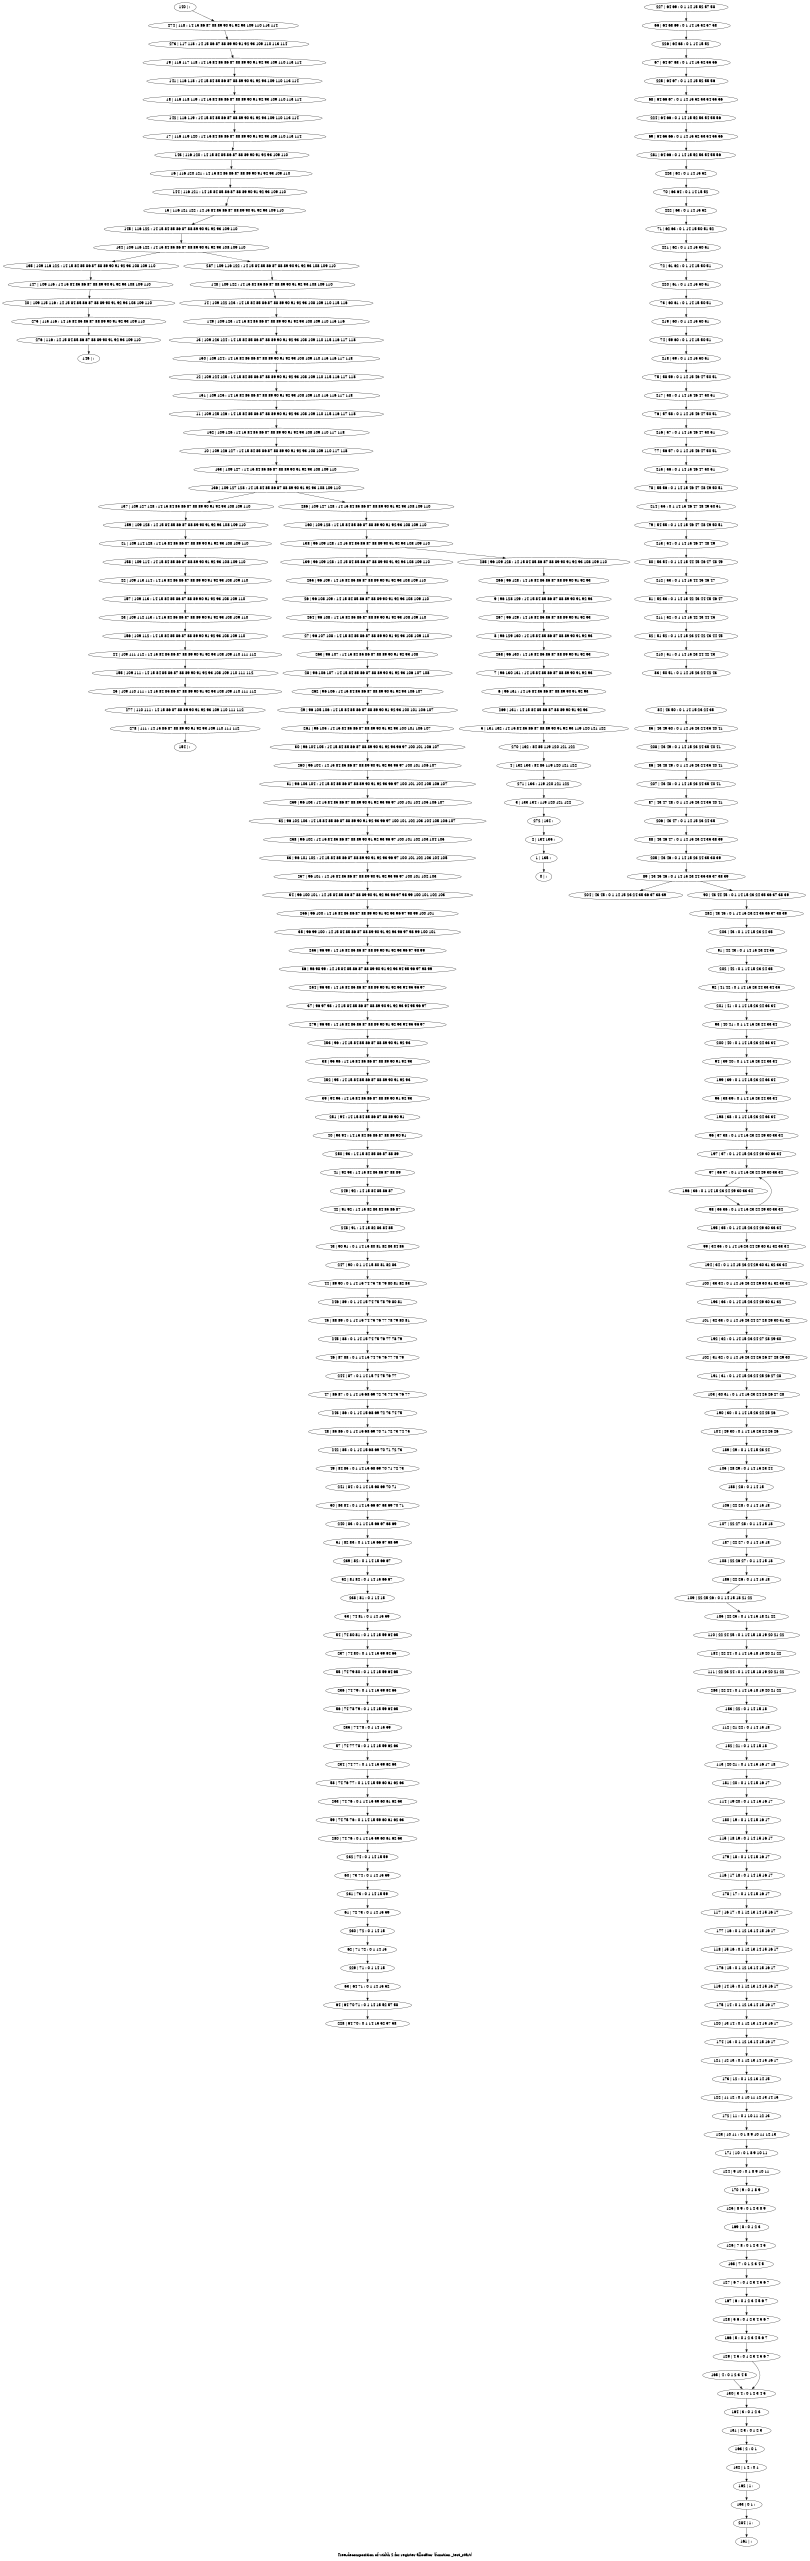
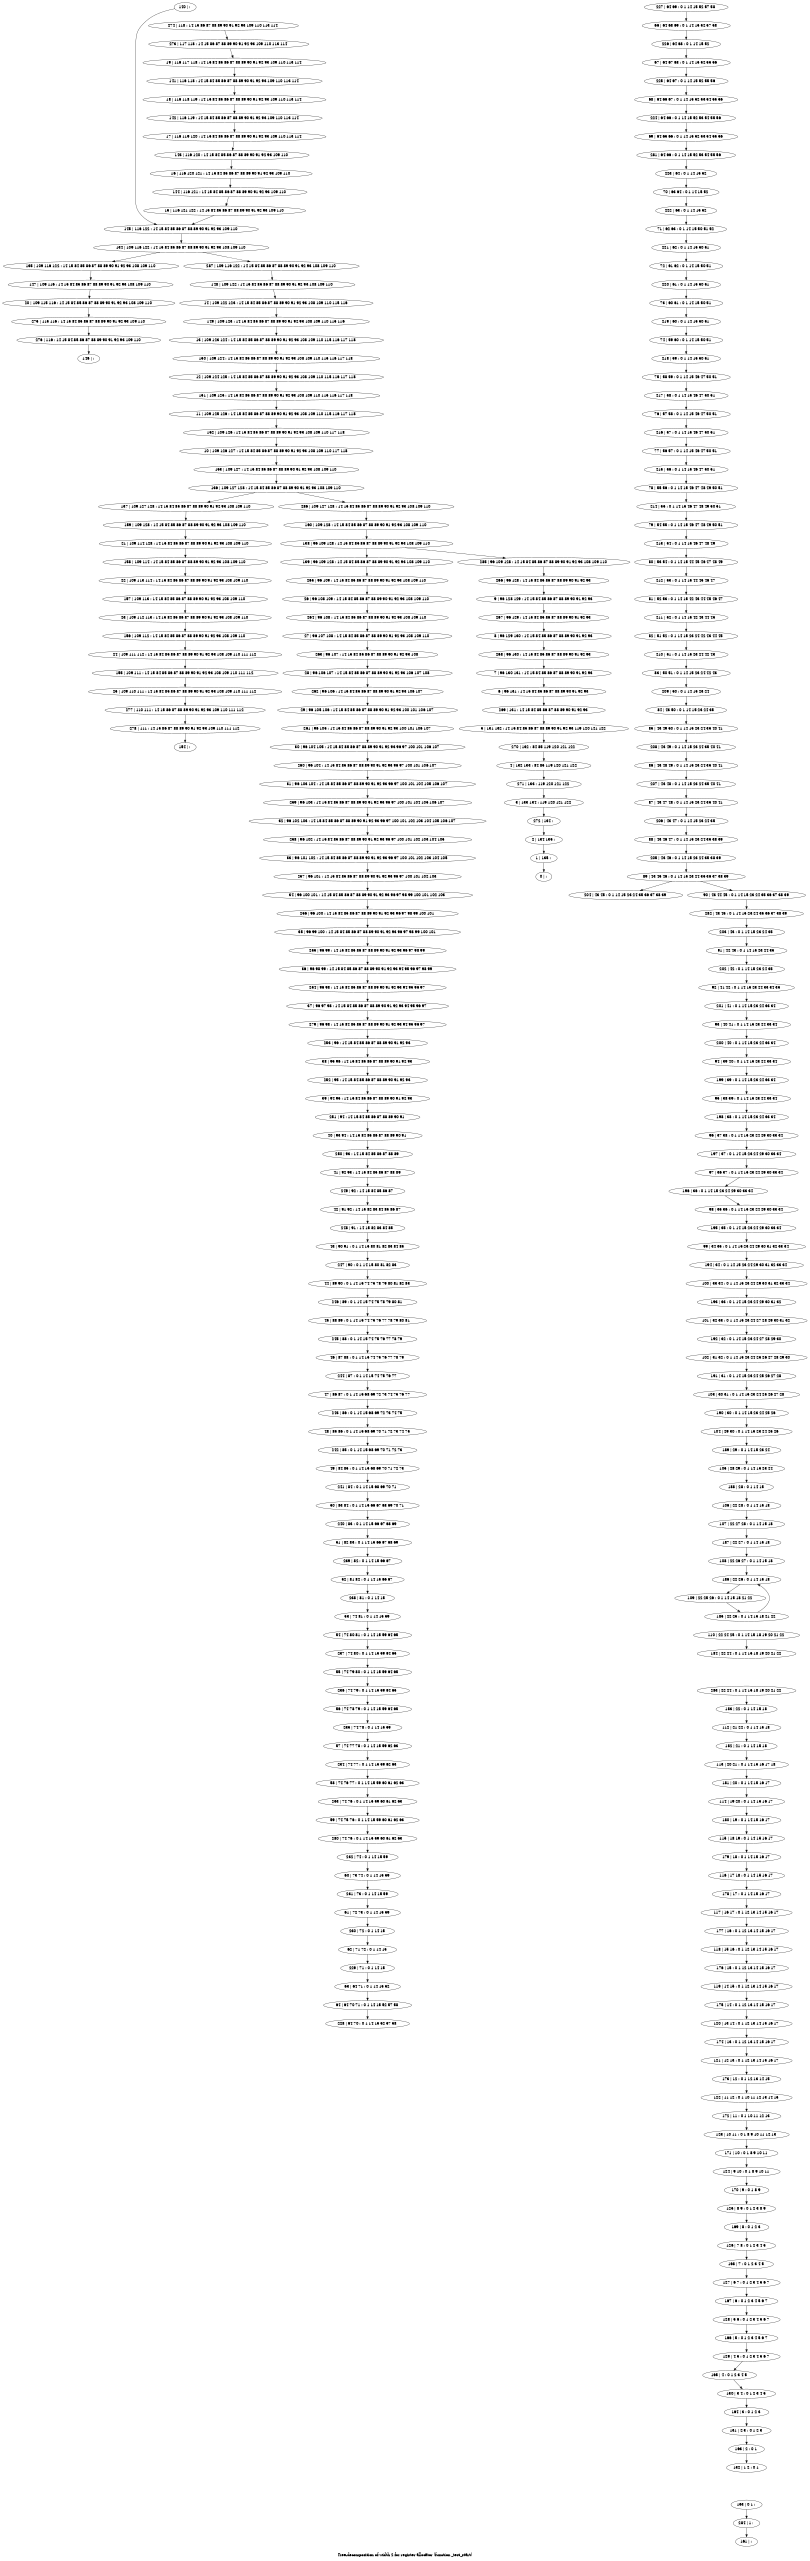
(202, 15) -> (136, 109)
none -> (686, 692)
none -> (747, 940)
(771, 1192) -> (747, 1218)
(747, 1625) -> (769, 1599)
(747, 1672) -> none
(760, 2374) -> (739, 2365)
(747, 2486) -> none
